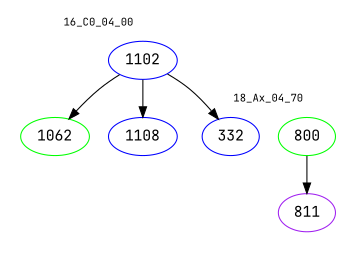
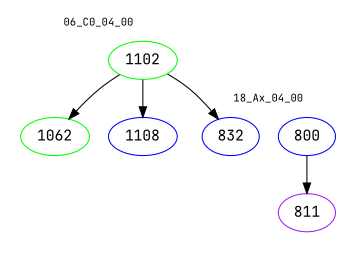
(99, 23) -> (99, 23)
(143, 60) -> (143, 60)
(269, 99) -> (269, 99)
(231, 137) -> (231, 137)
(307, 137) -> (307, 137)
